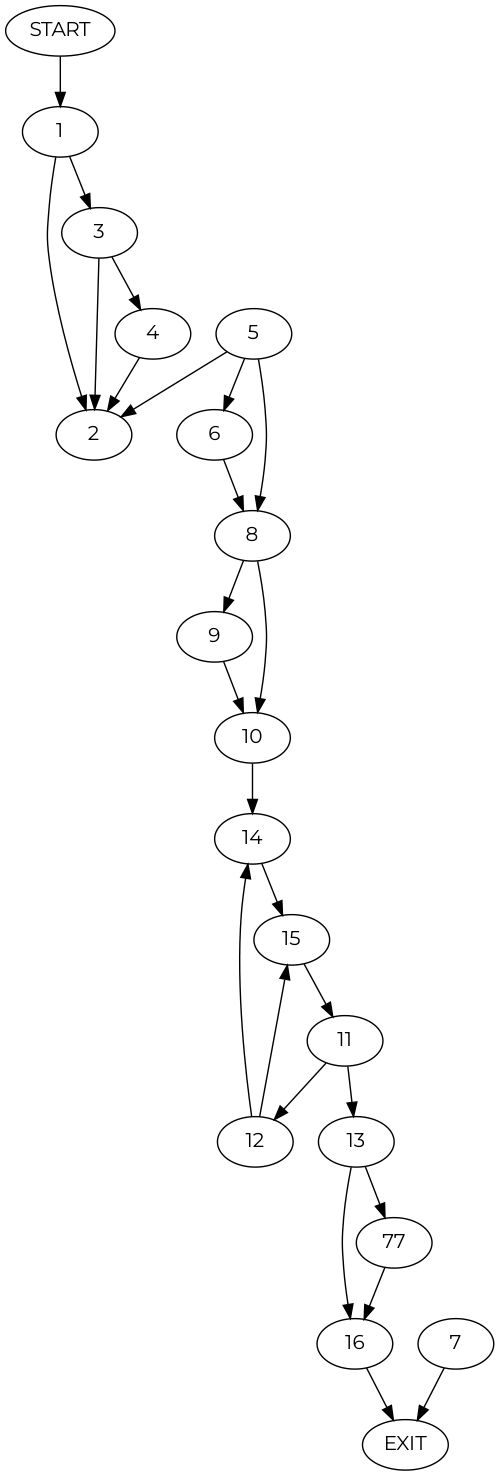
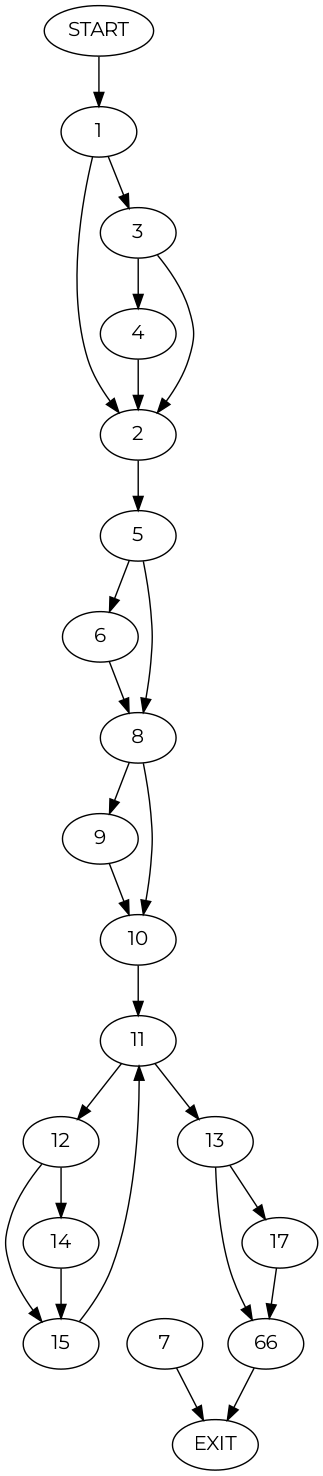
(180, 381) -> (138, 478)
(252, 781) -> (138, 983)
(394, 1243) -> (280, 1243)
(355, 1344) -> (266, 1344)
